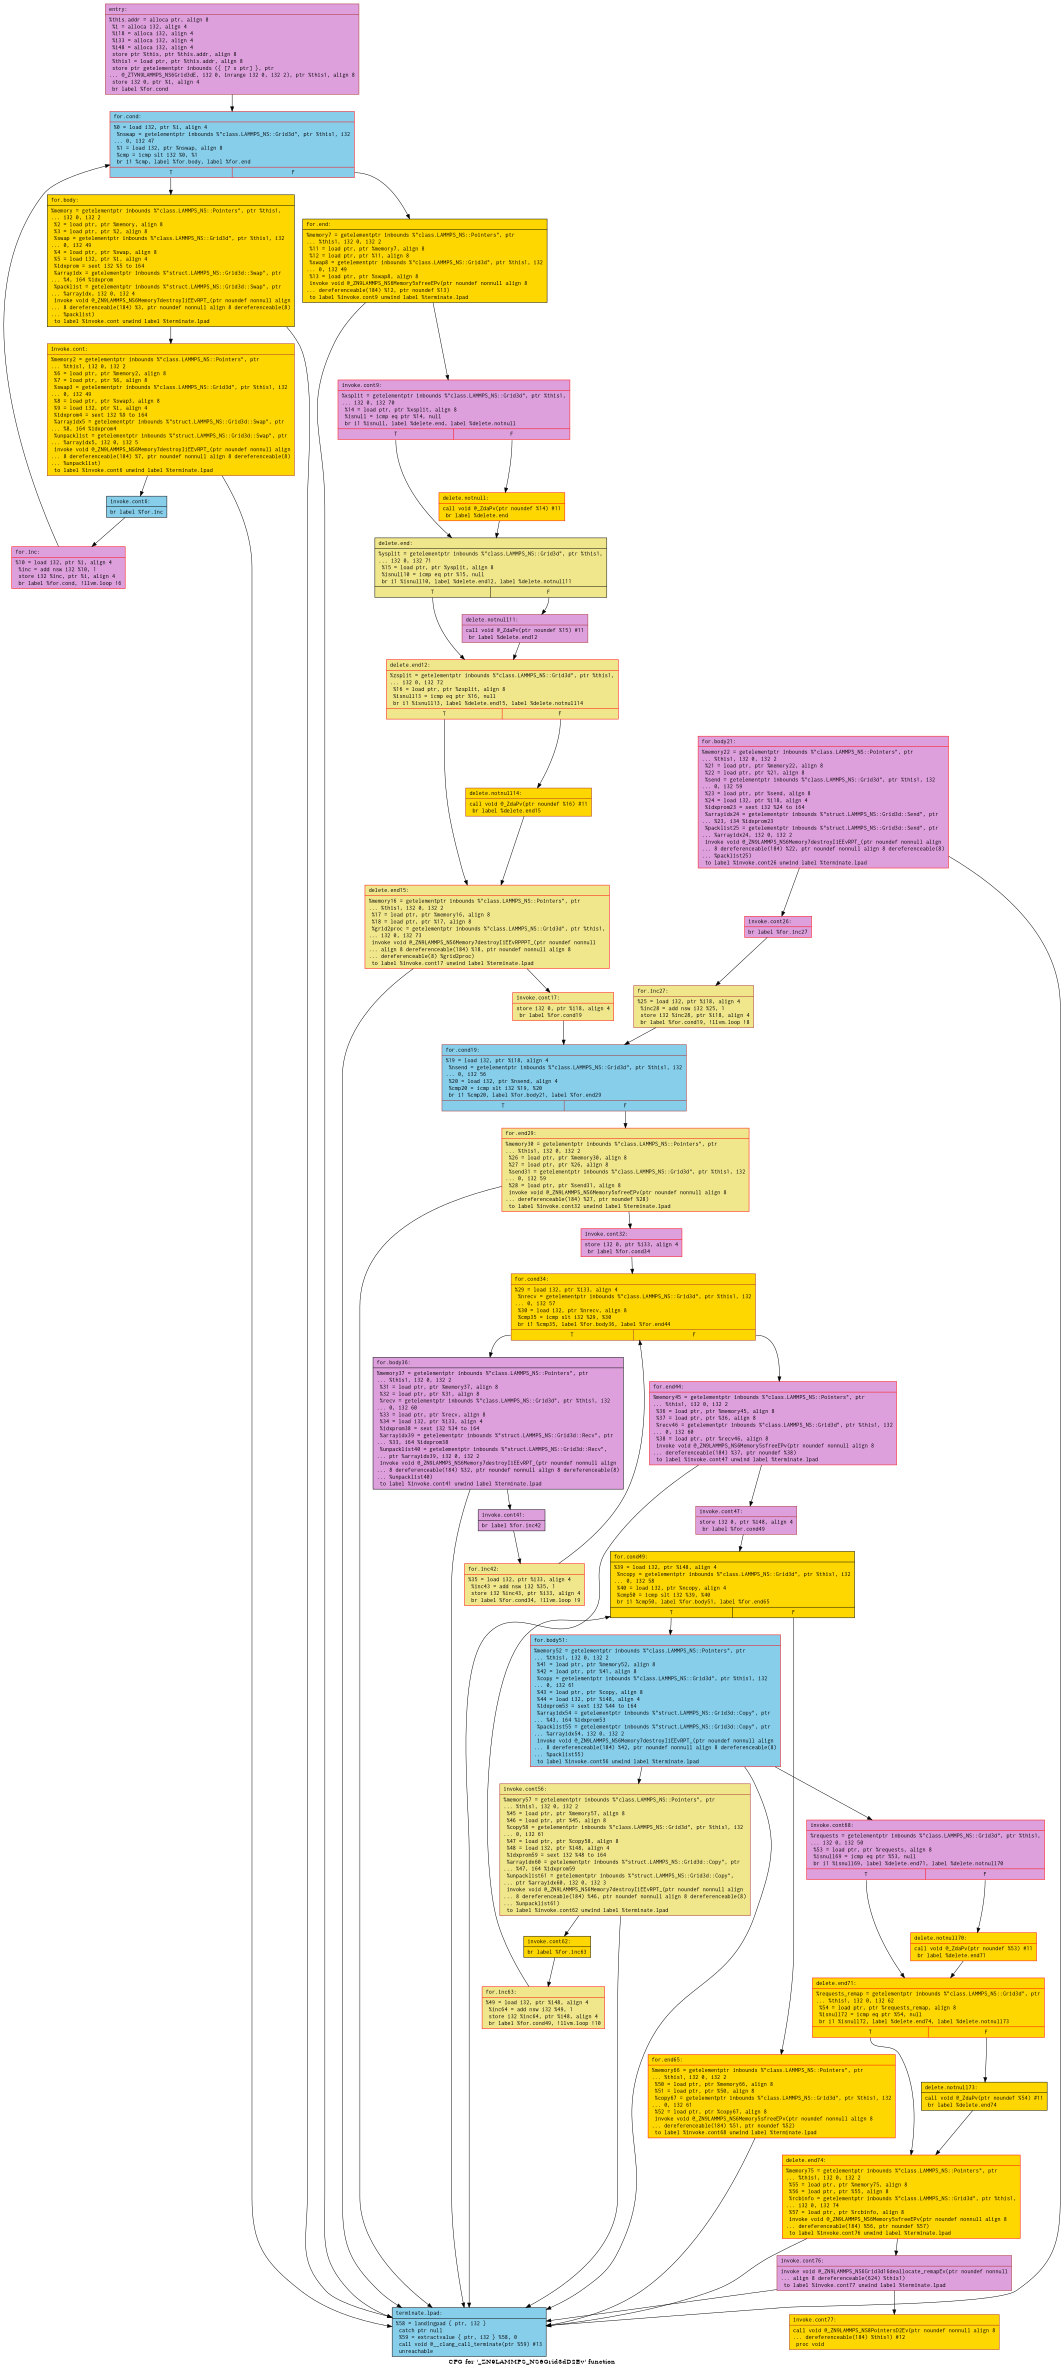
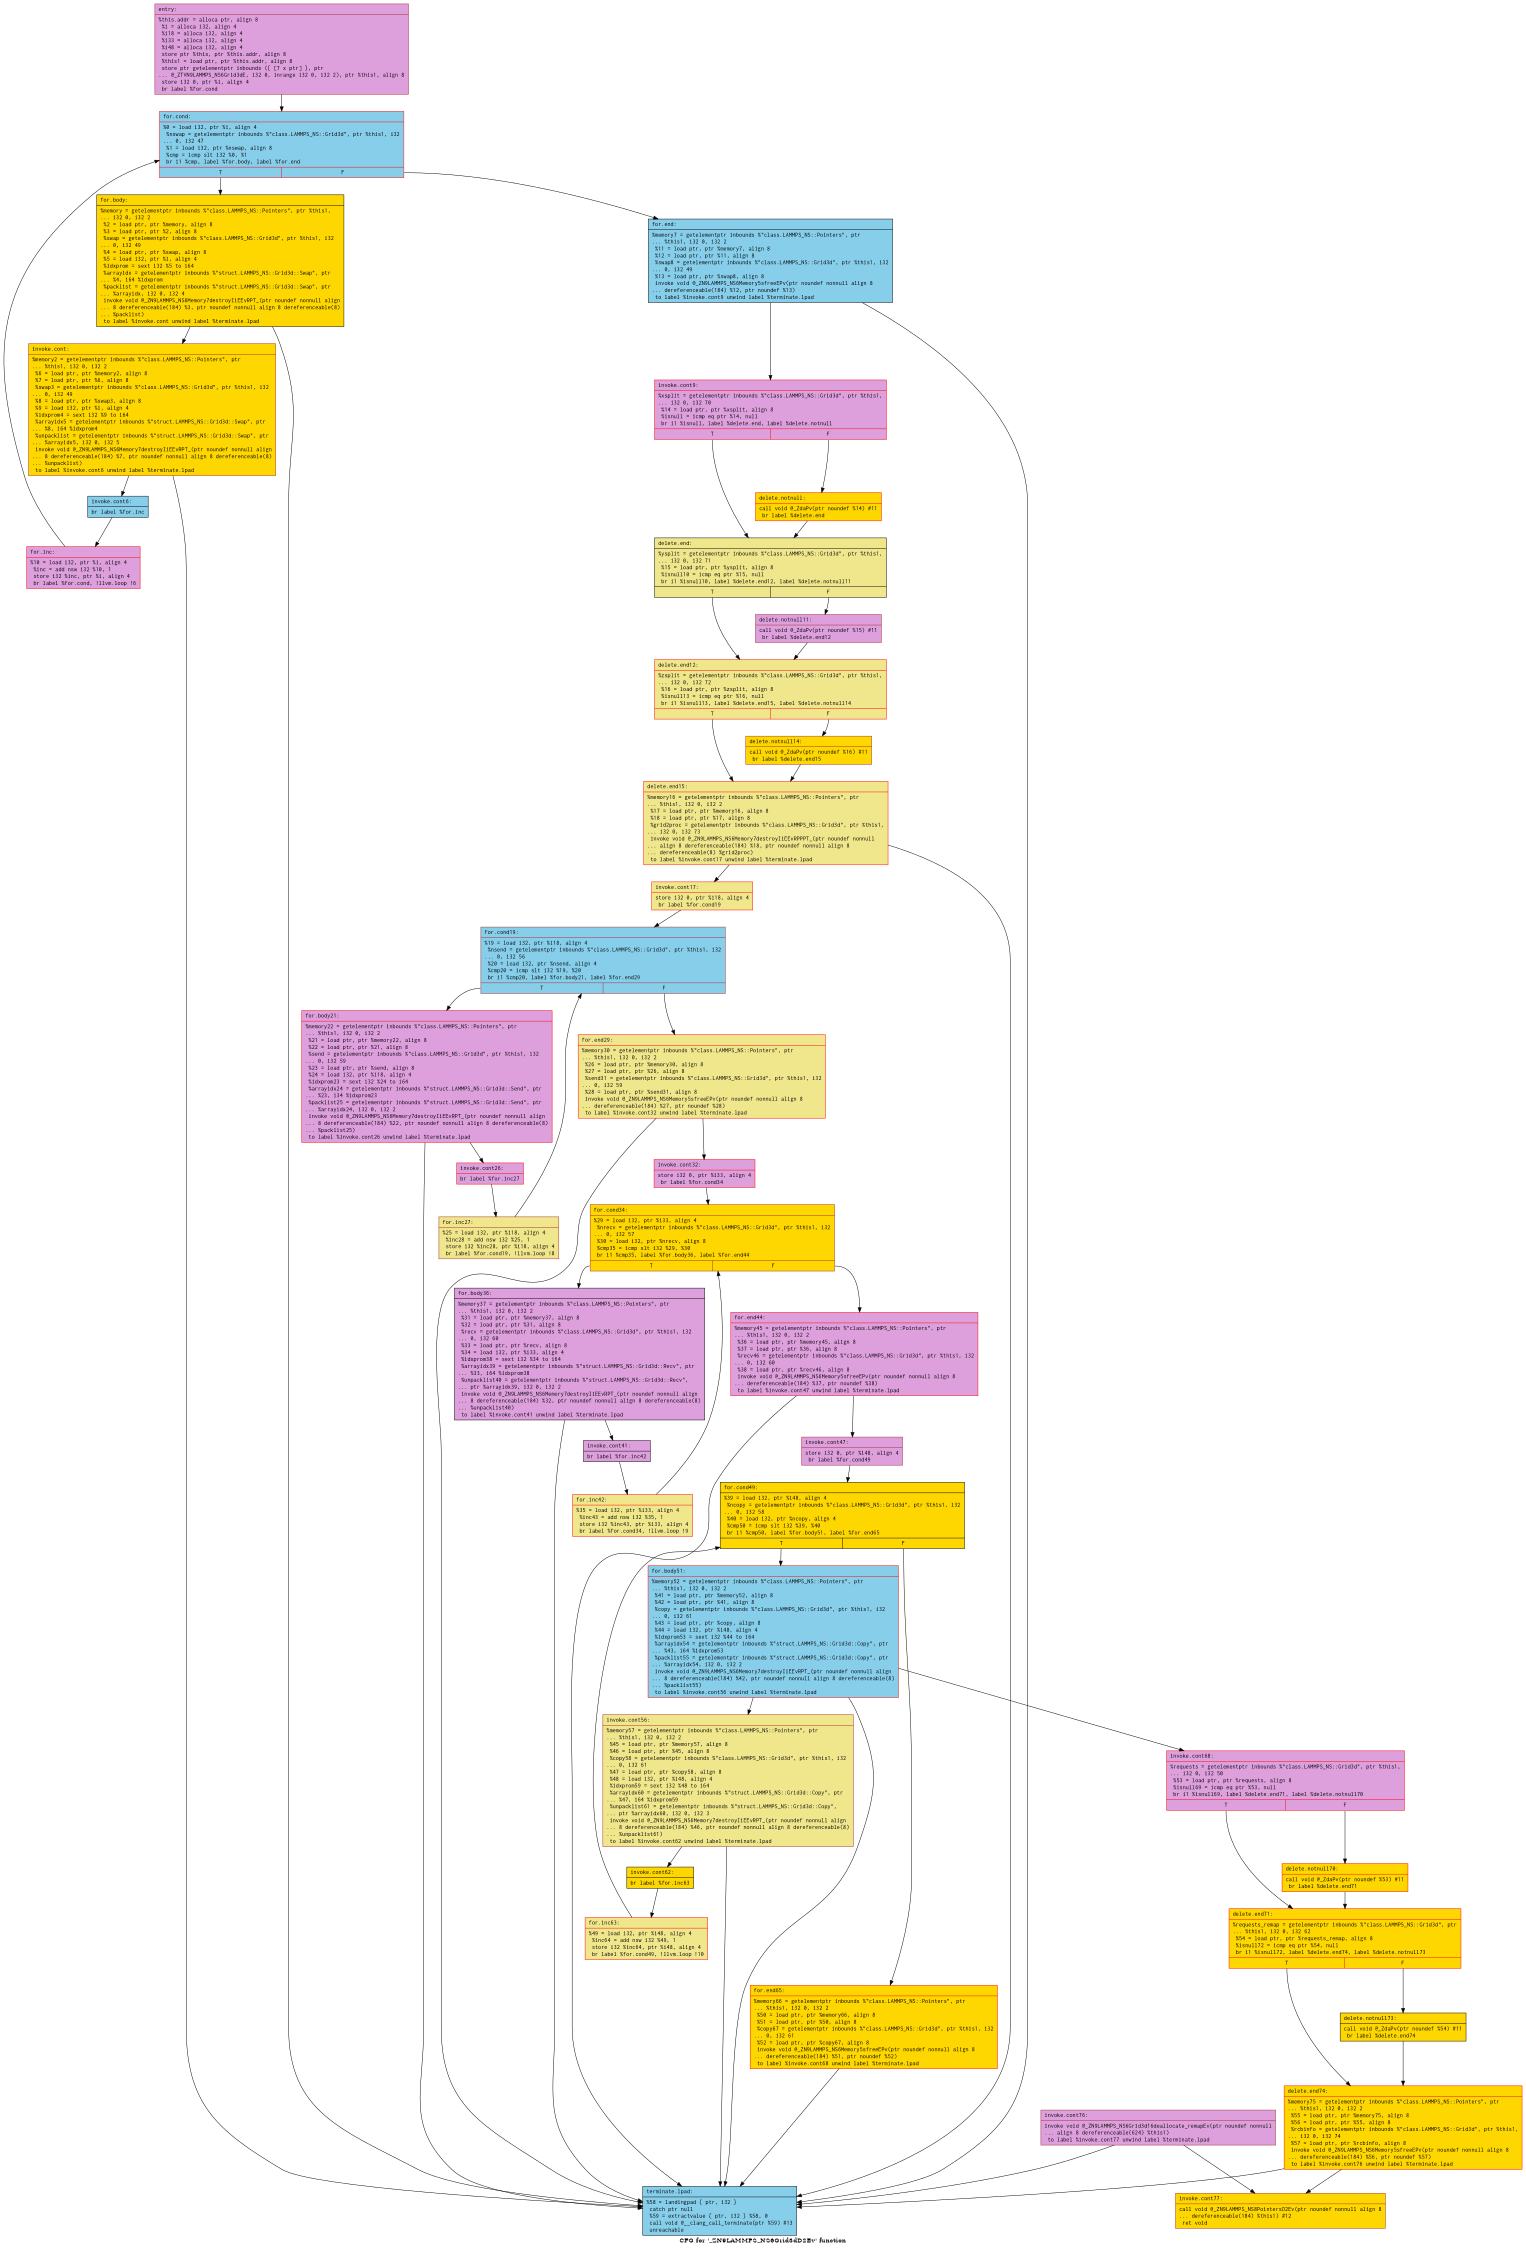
(425, 261) -> (770, 261)
none -> (463, 994)
(897, 2245) -> (1326, 2180)
(809, 2344) -> (1193, 2223)
